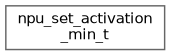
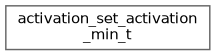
(85, 28) -> (108, 28)
